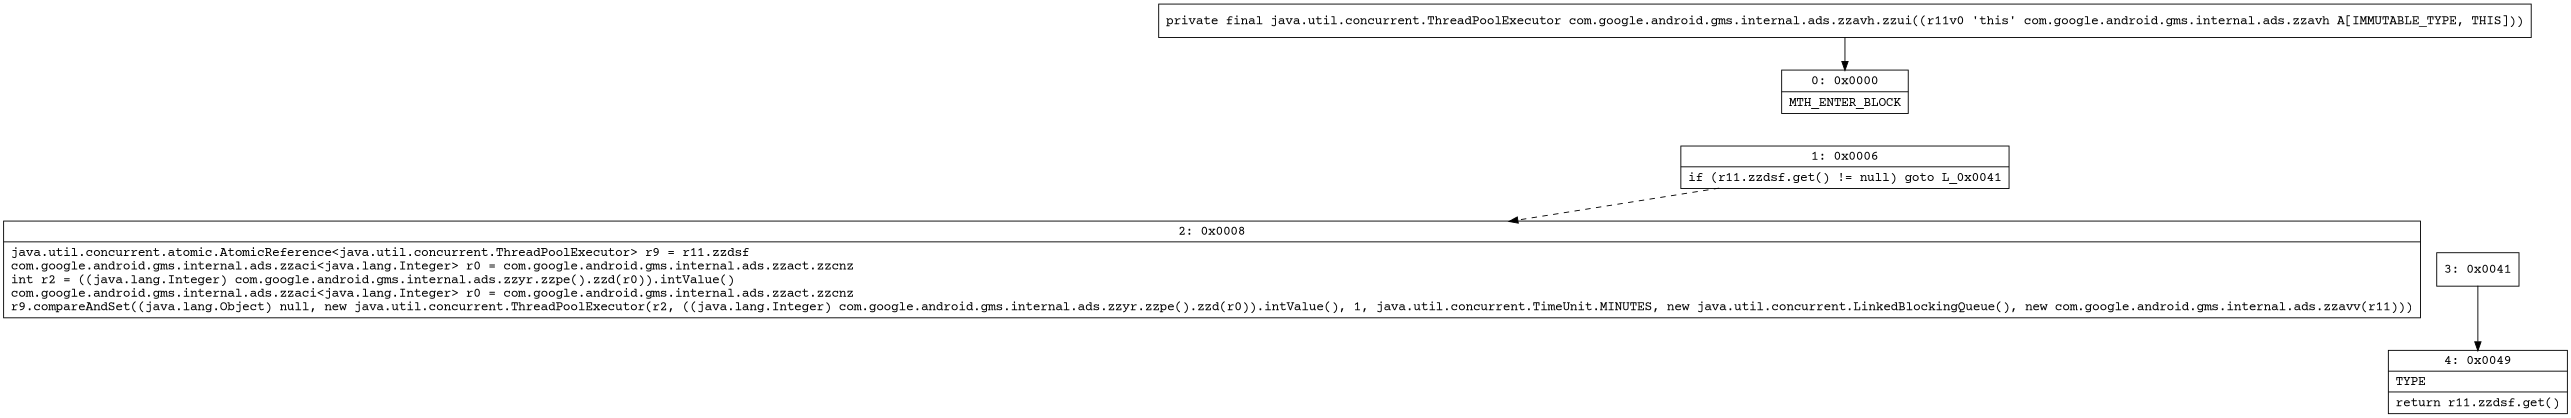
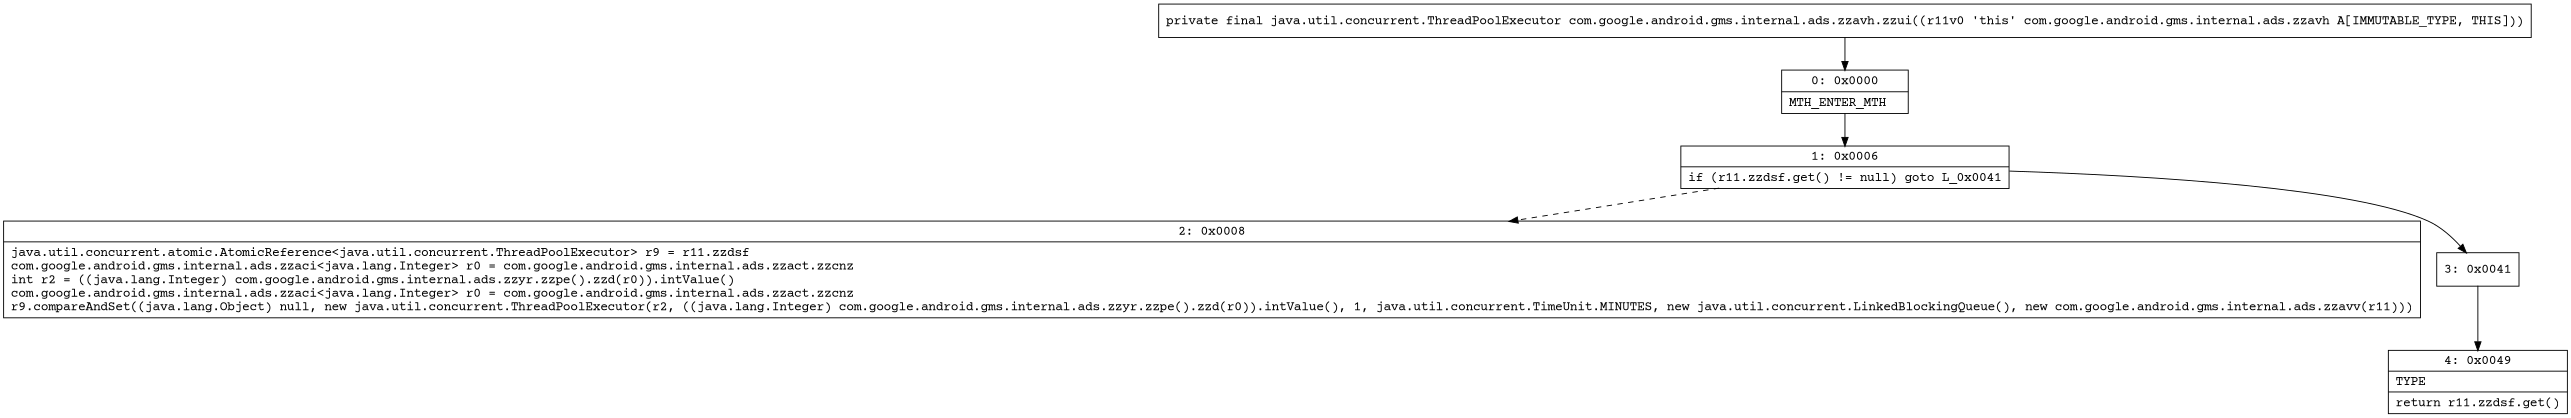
(1845, 102) -> (1838, 102)
none -> (1845, 125)
none -> (2241, 185)
